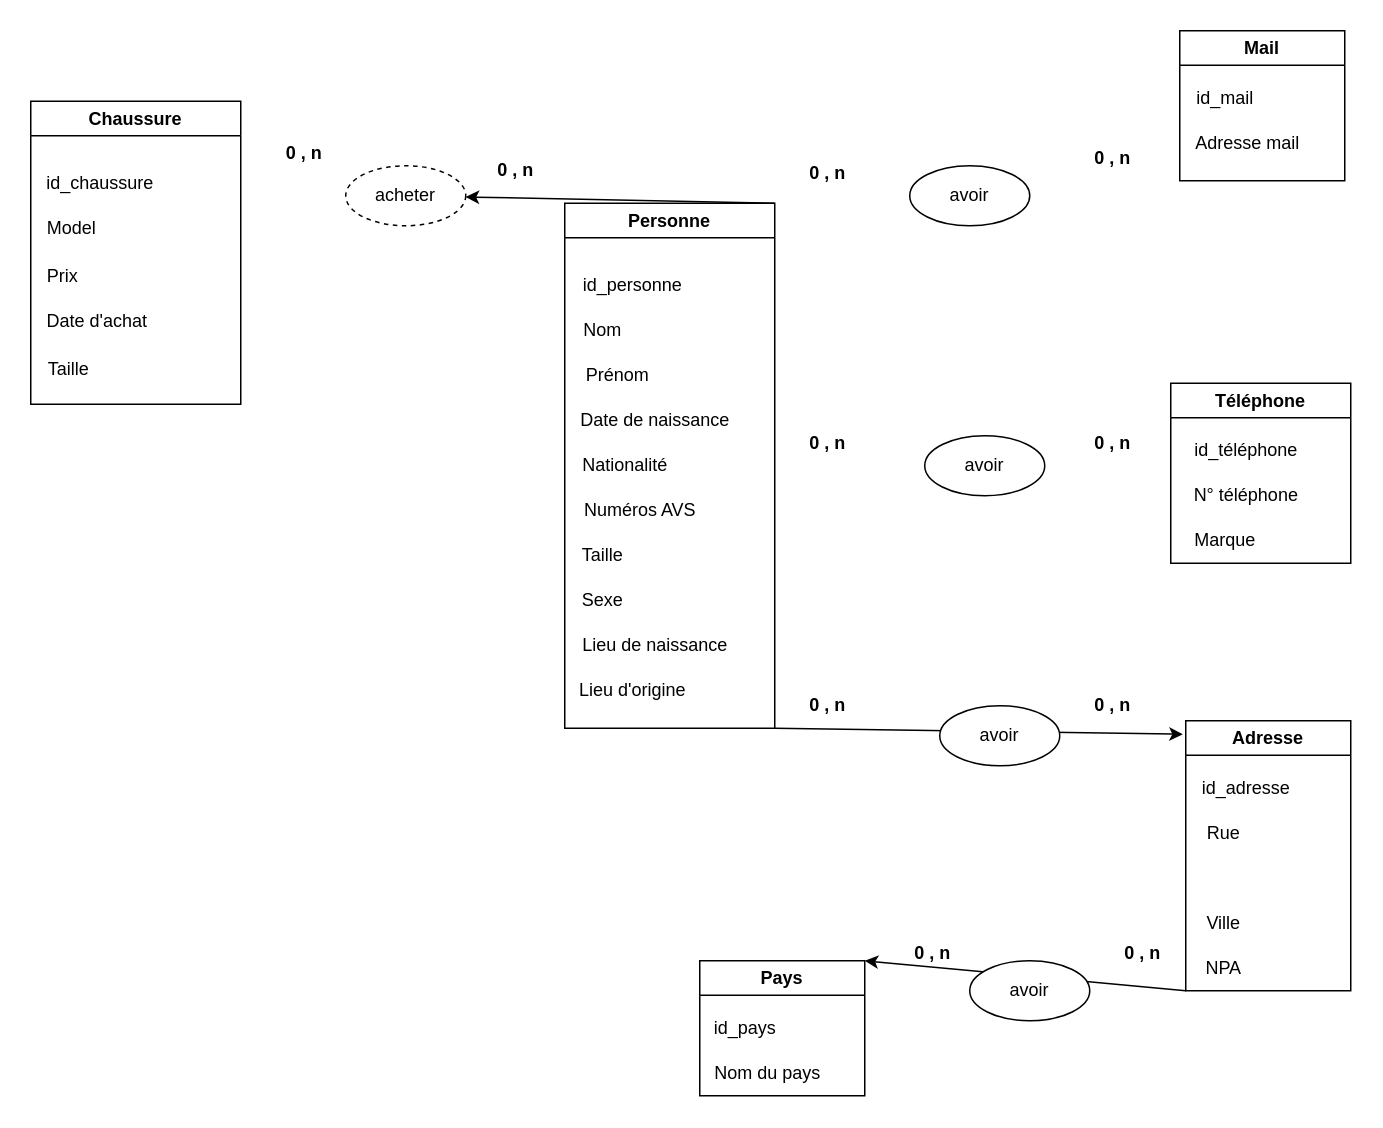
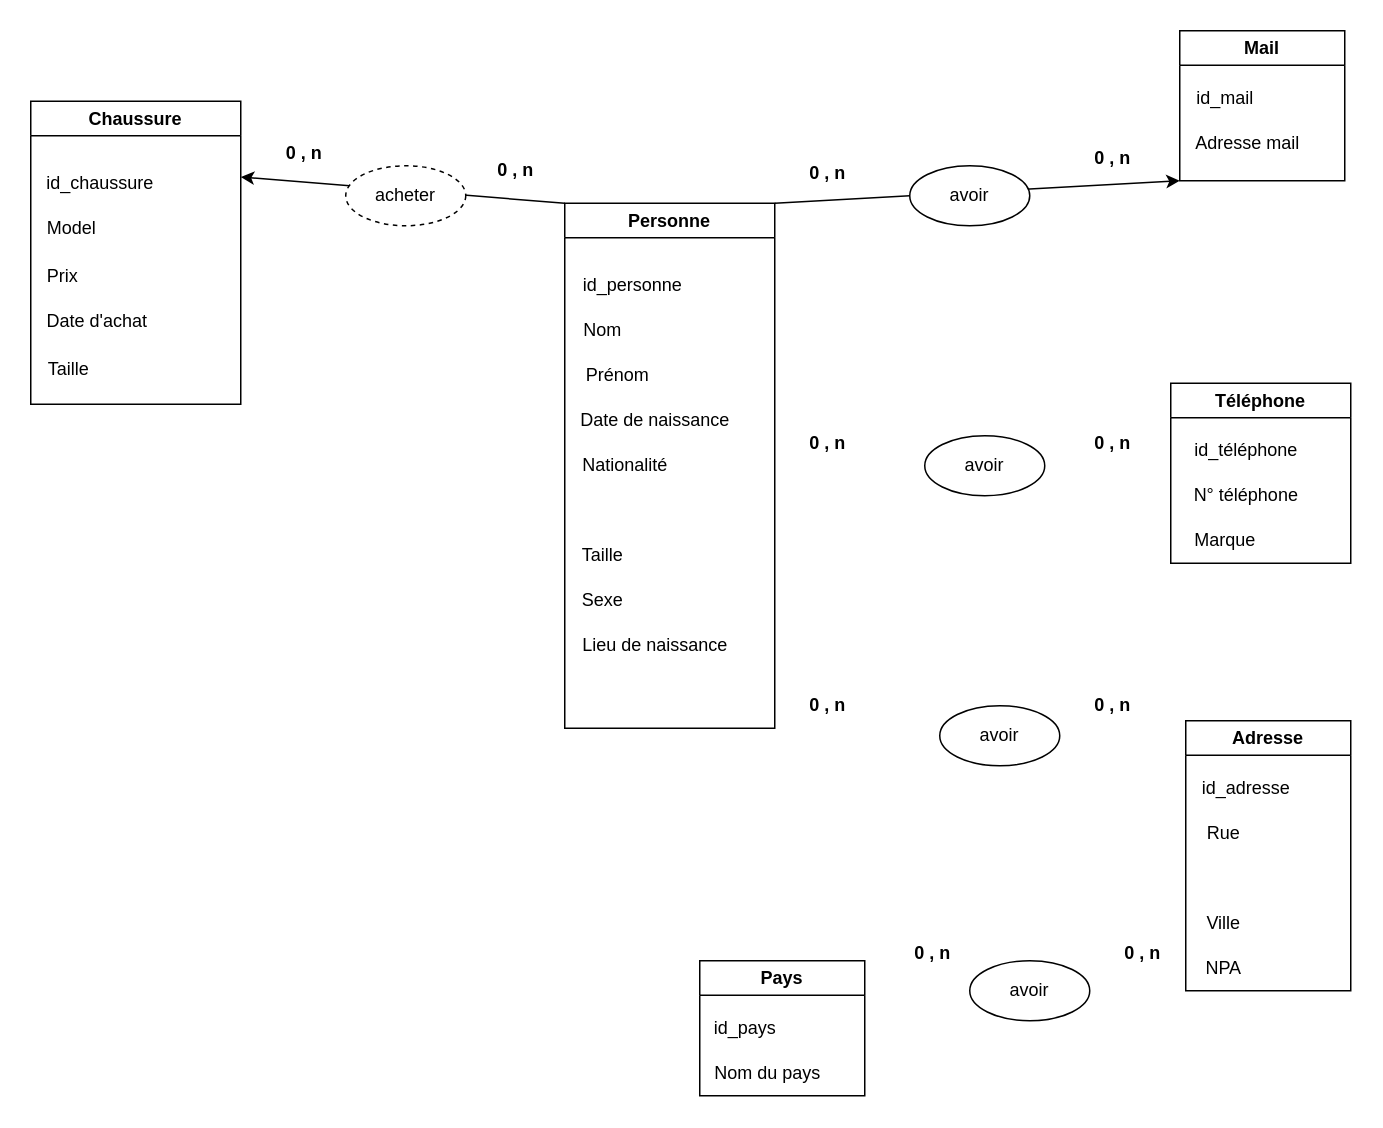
none -> (300, 182)
(629, 200) -> (1098, 185)
(640, 511) -> none
(632, 691) -> none
(858, 729) -> none
(929, 967) -> none
